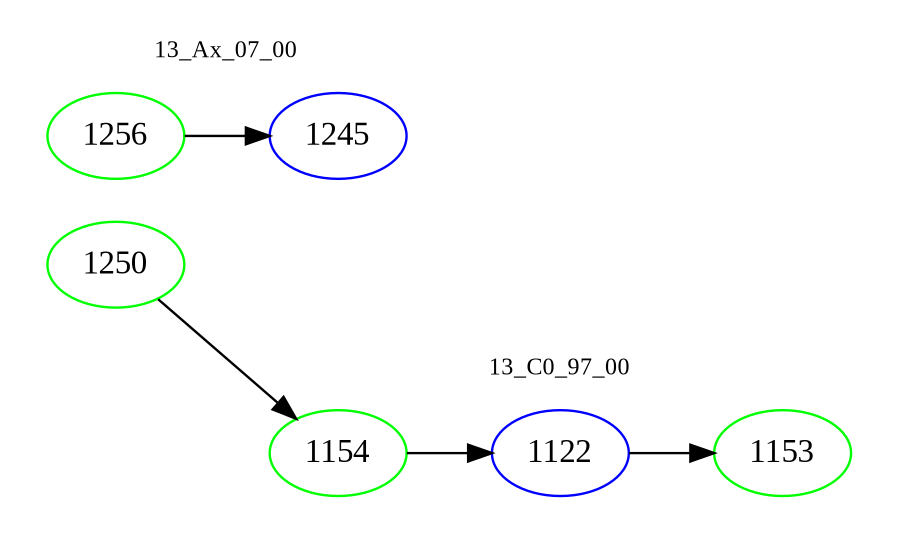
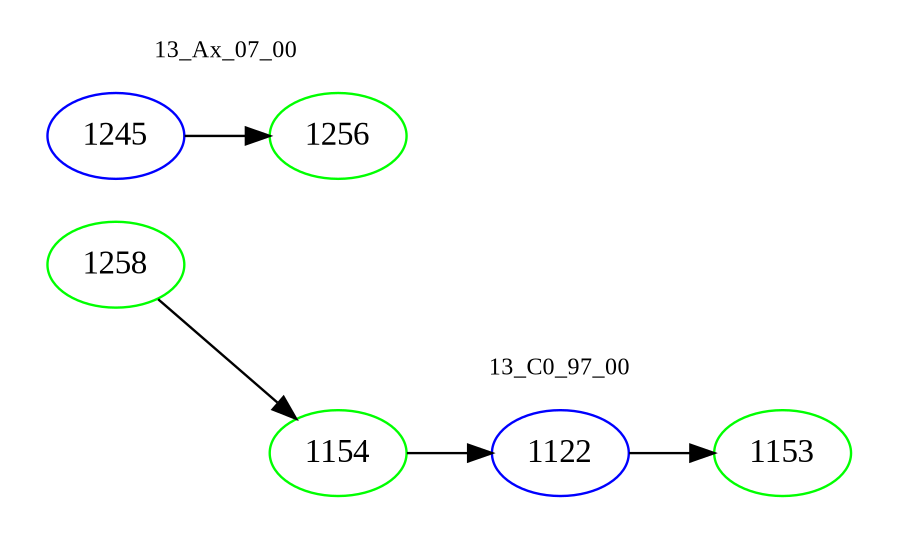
(215, 136) -> (215, 136)
(116, 265) -> (116, 265)
